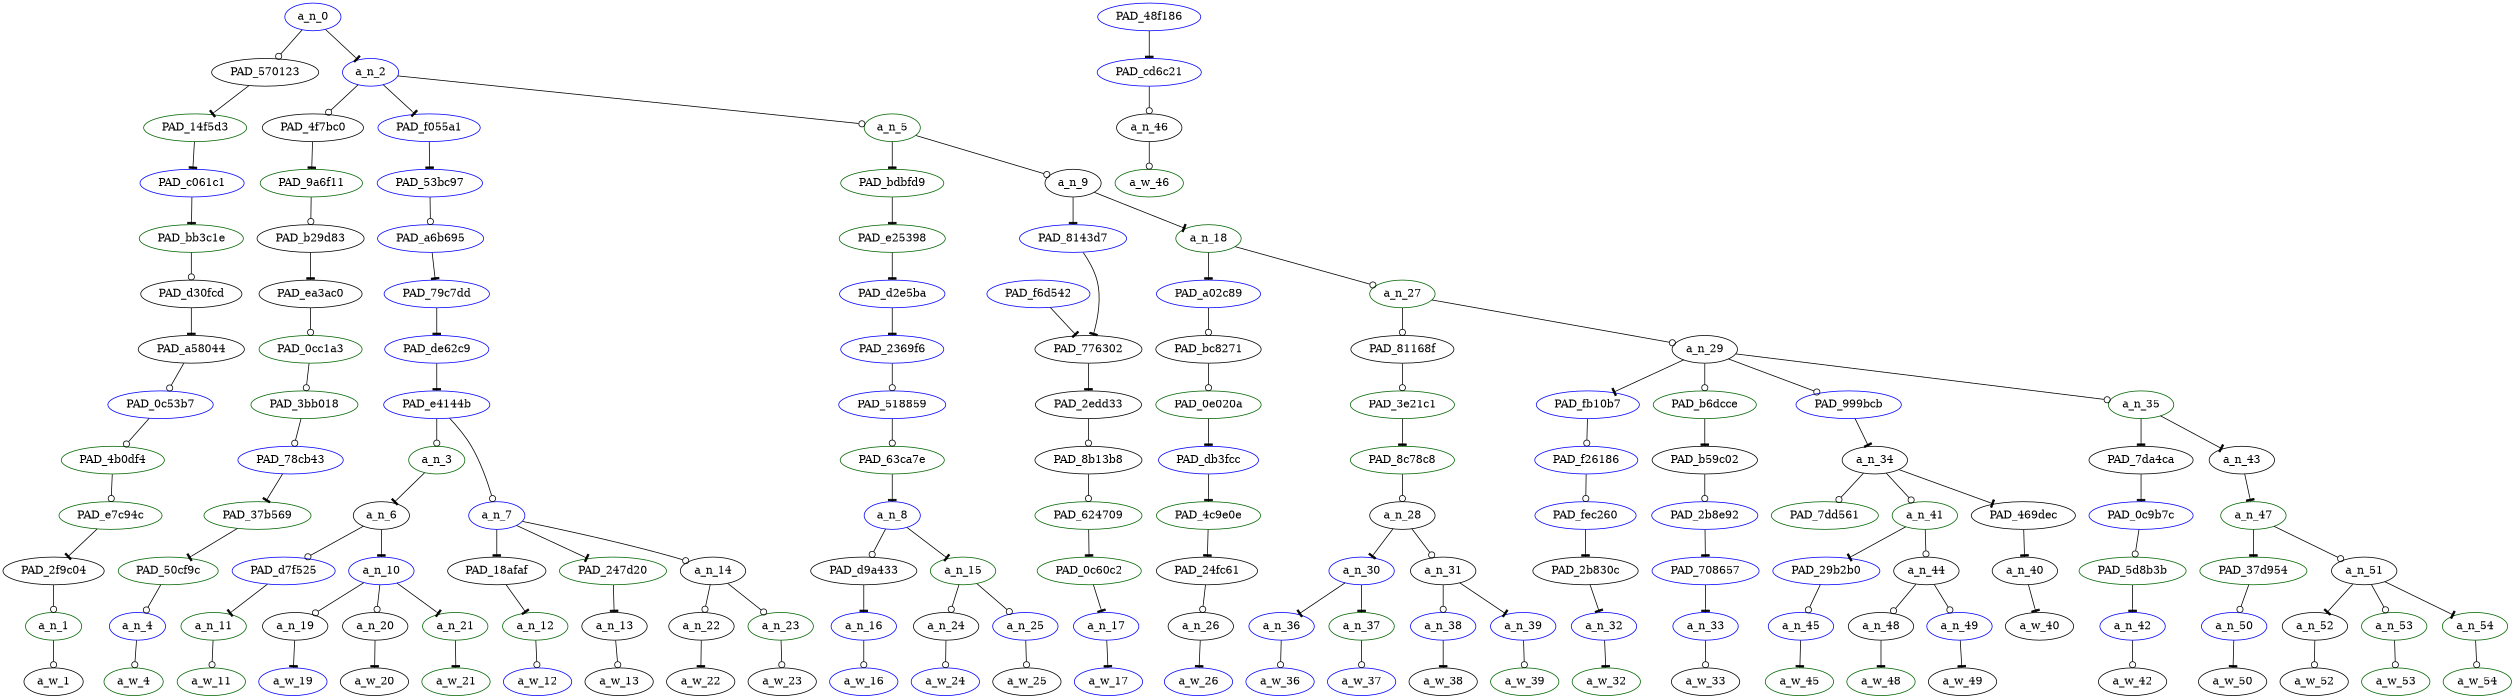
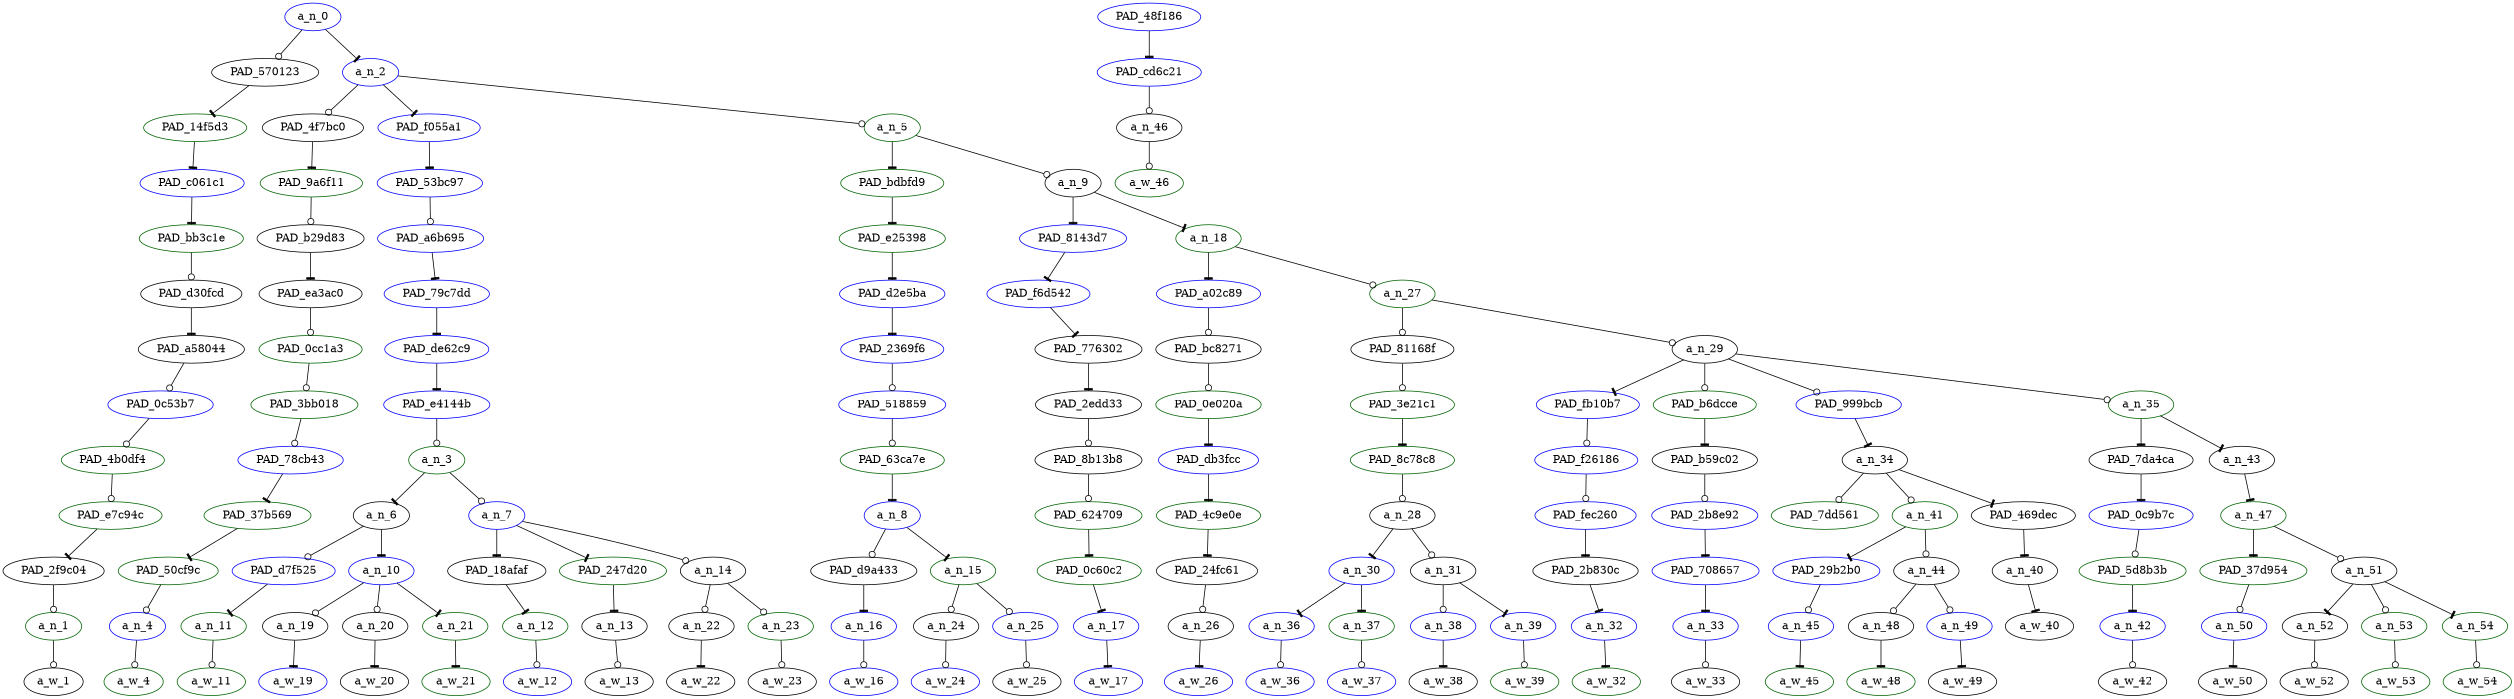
(1099, 291) -> (1057, 265)
(476, 454) -> (464, 486)
